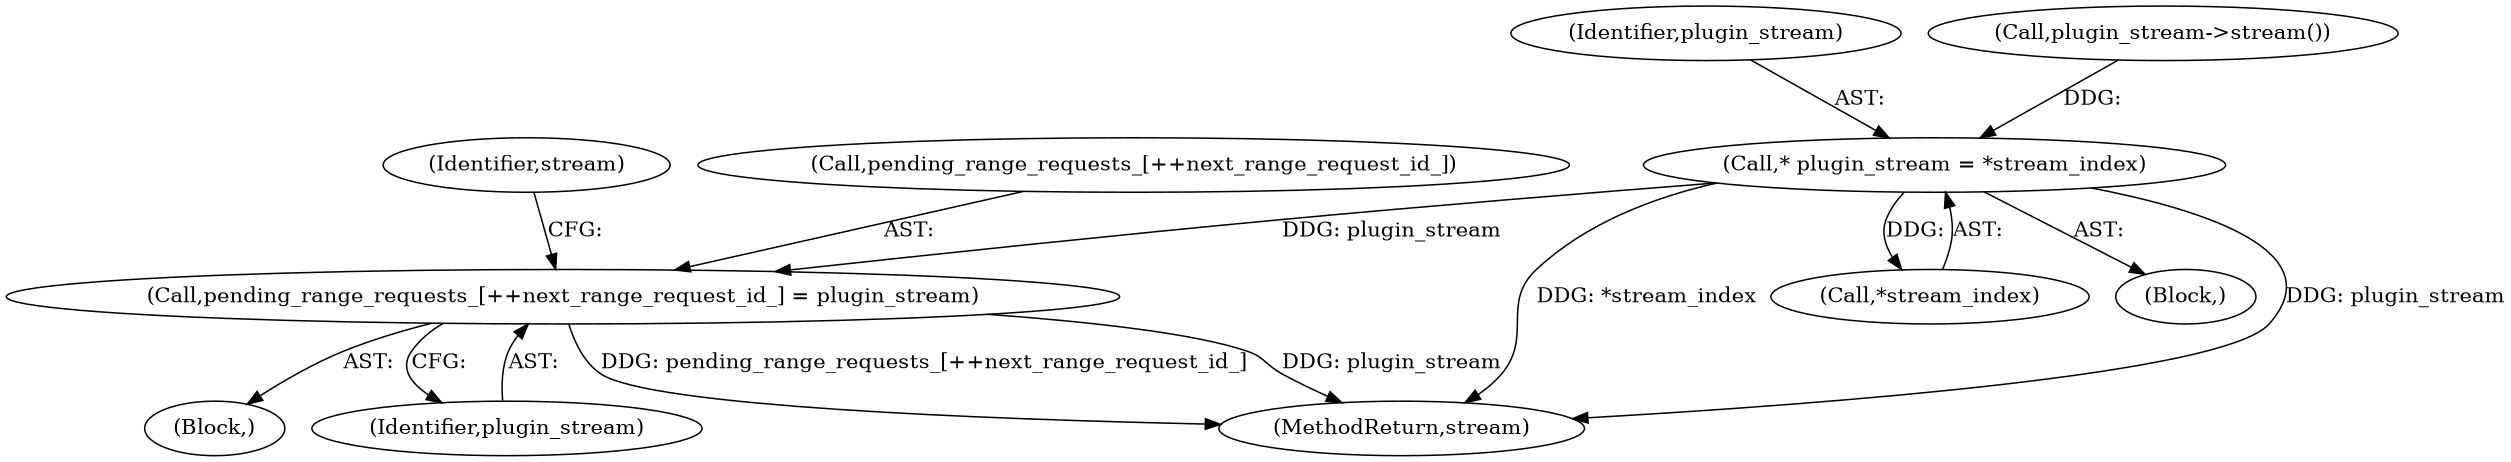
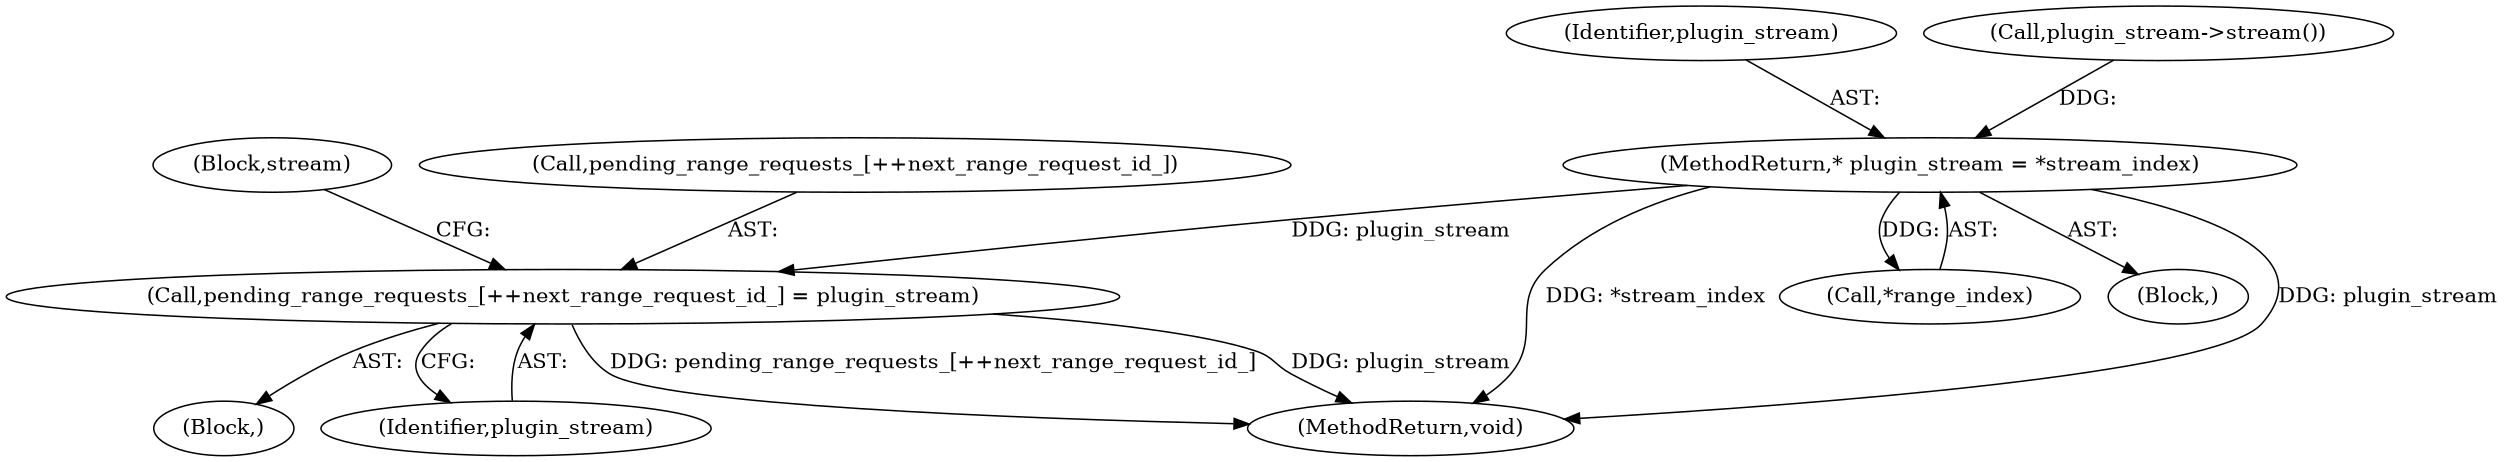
(527, 165) -> (272, 165)
(1935, 165) -> (1930, 165)
(1930, 297) -> (1930, 297)
(1402, 428) -> (1411, 428)
